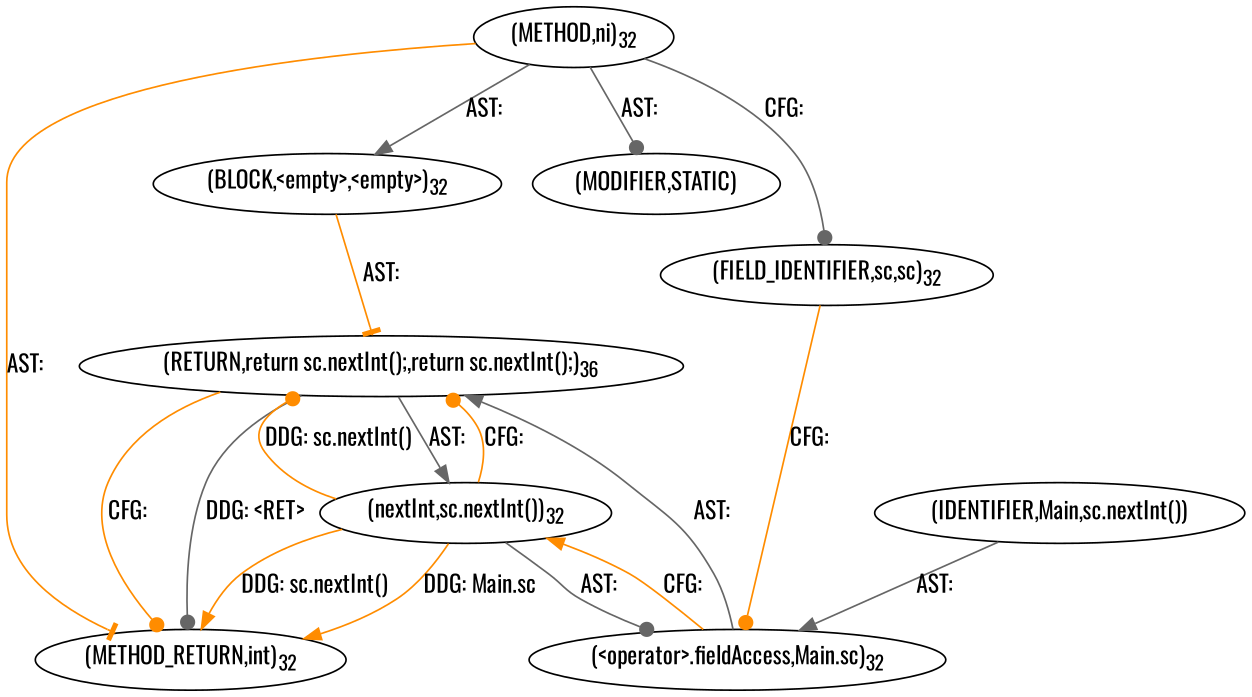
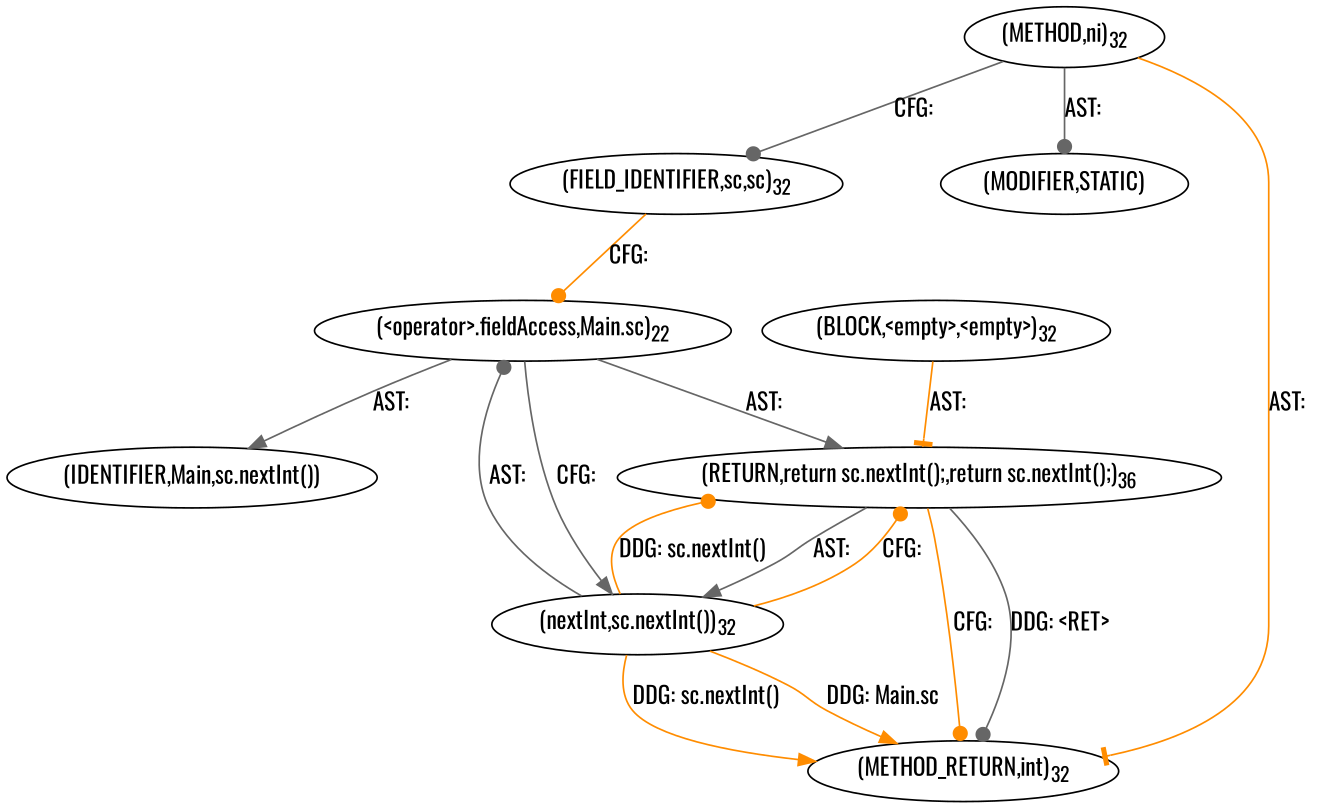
(460, 105) -> none
(638, 579) -> (546, 477)
(907, 583) -> (357, 398)
(875, 657) -> (660, 328)
